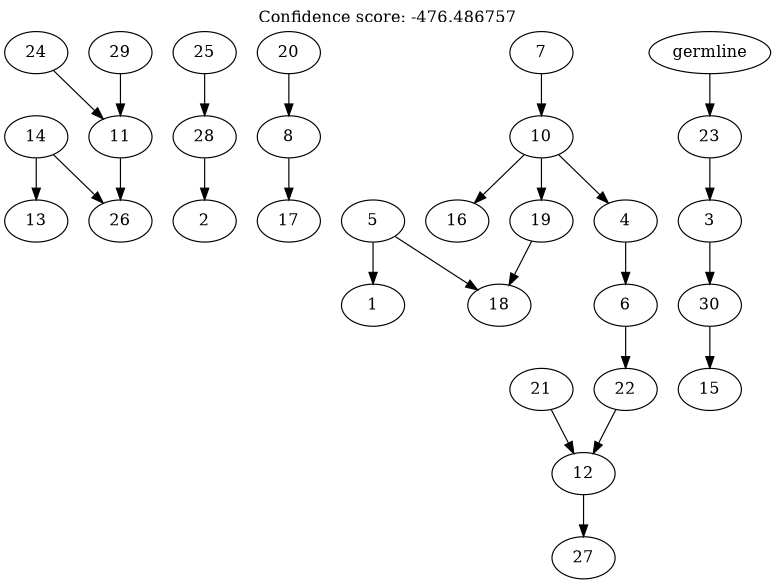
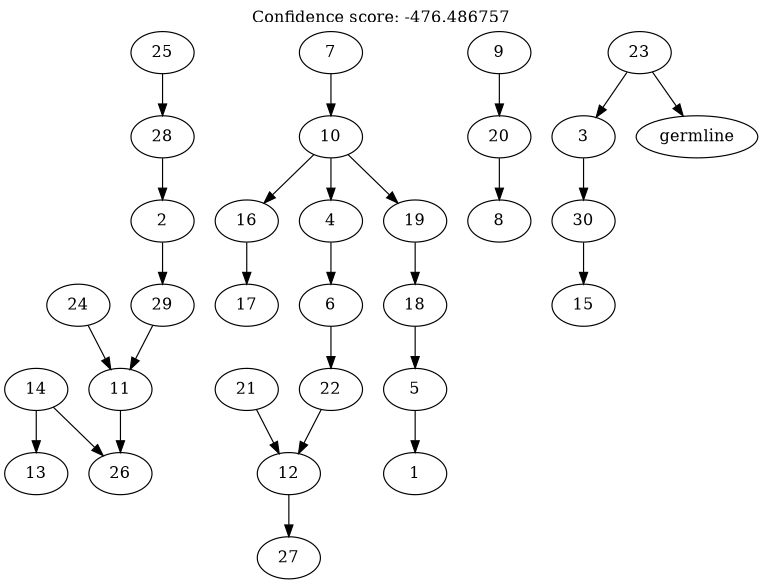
none -> (499, 53)
(710, 89) -> (664, 89)
(289, 173) -> (247, 257)
none -> (163, 257)
(431, 260) -> (415, 342)
